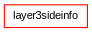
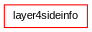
(46, 16) -> (46, 16)
